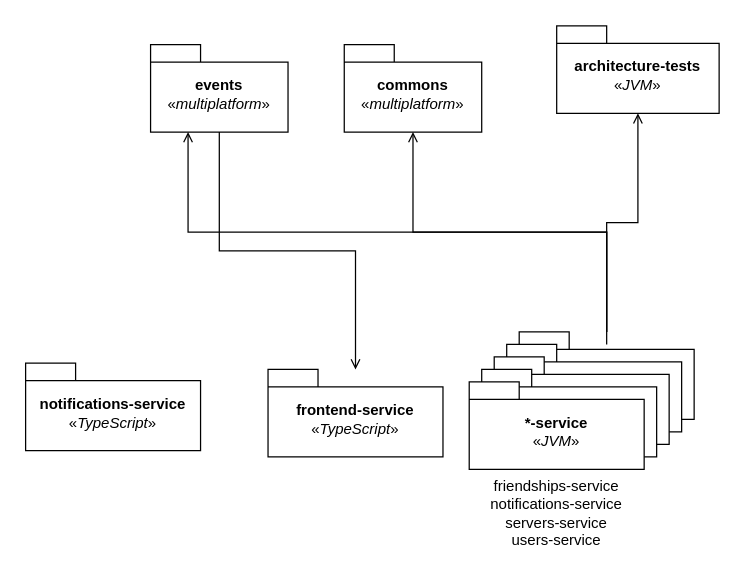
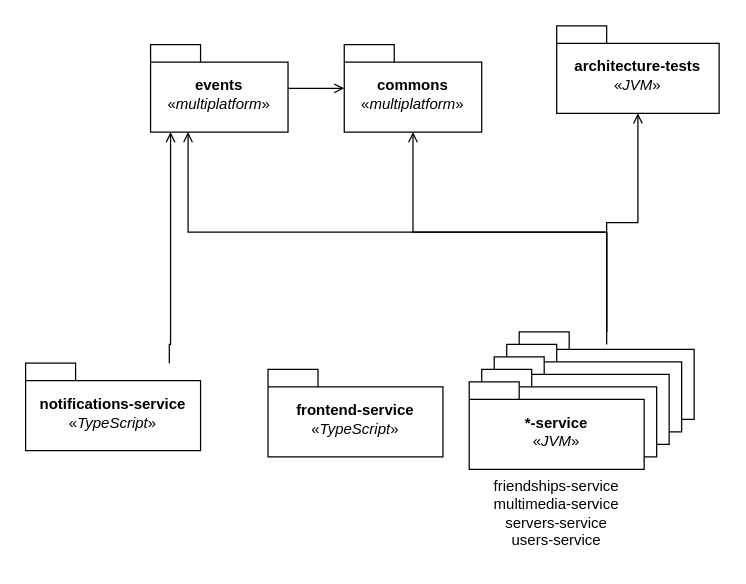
none -> (171, 249)
(285, 251) -> (314, 88)
(557, 513) -> (557, 513)
